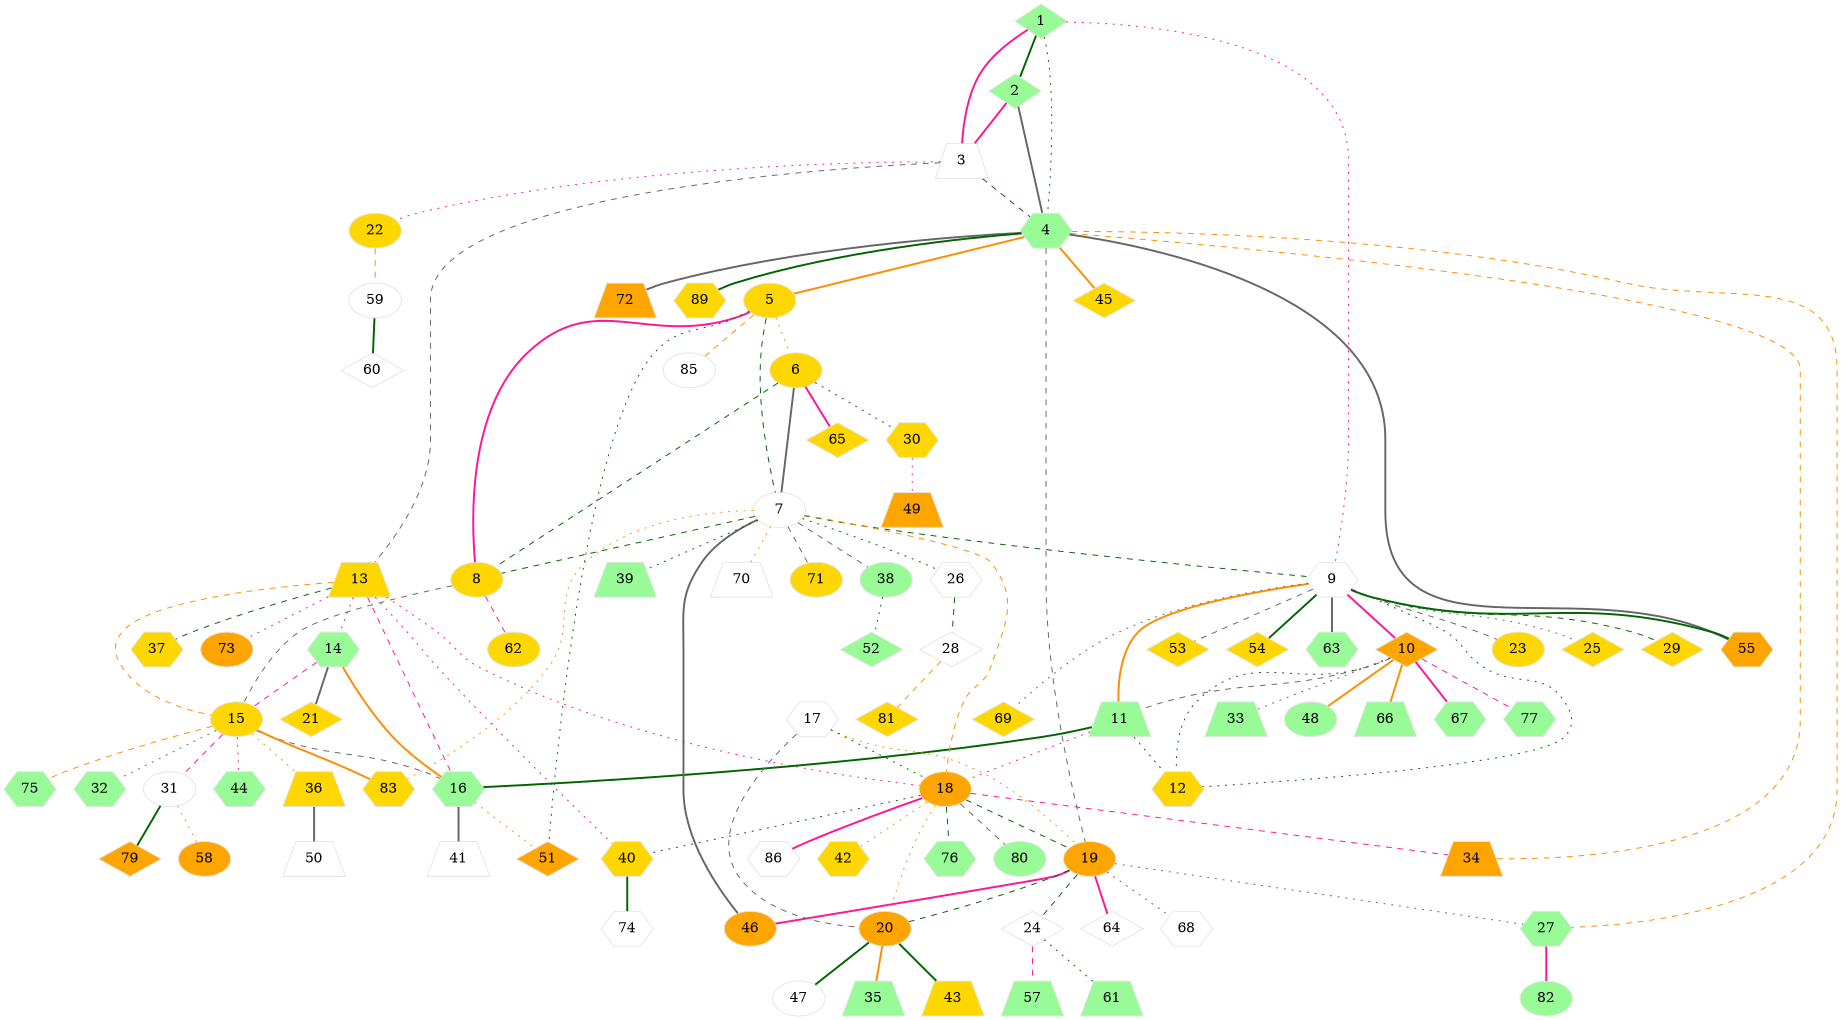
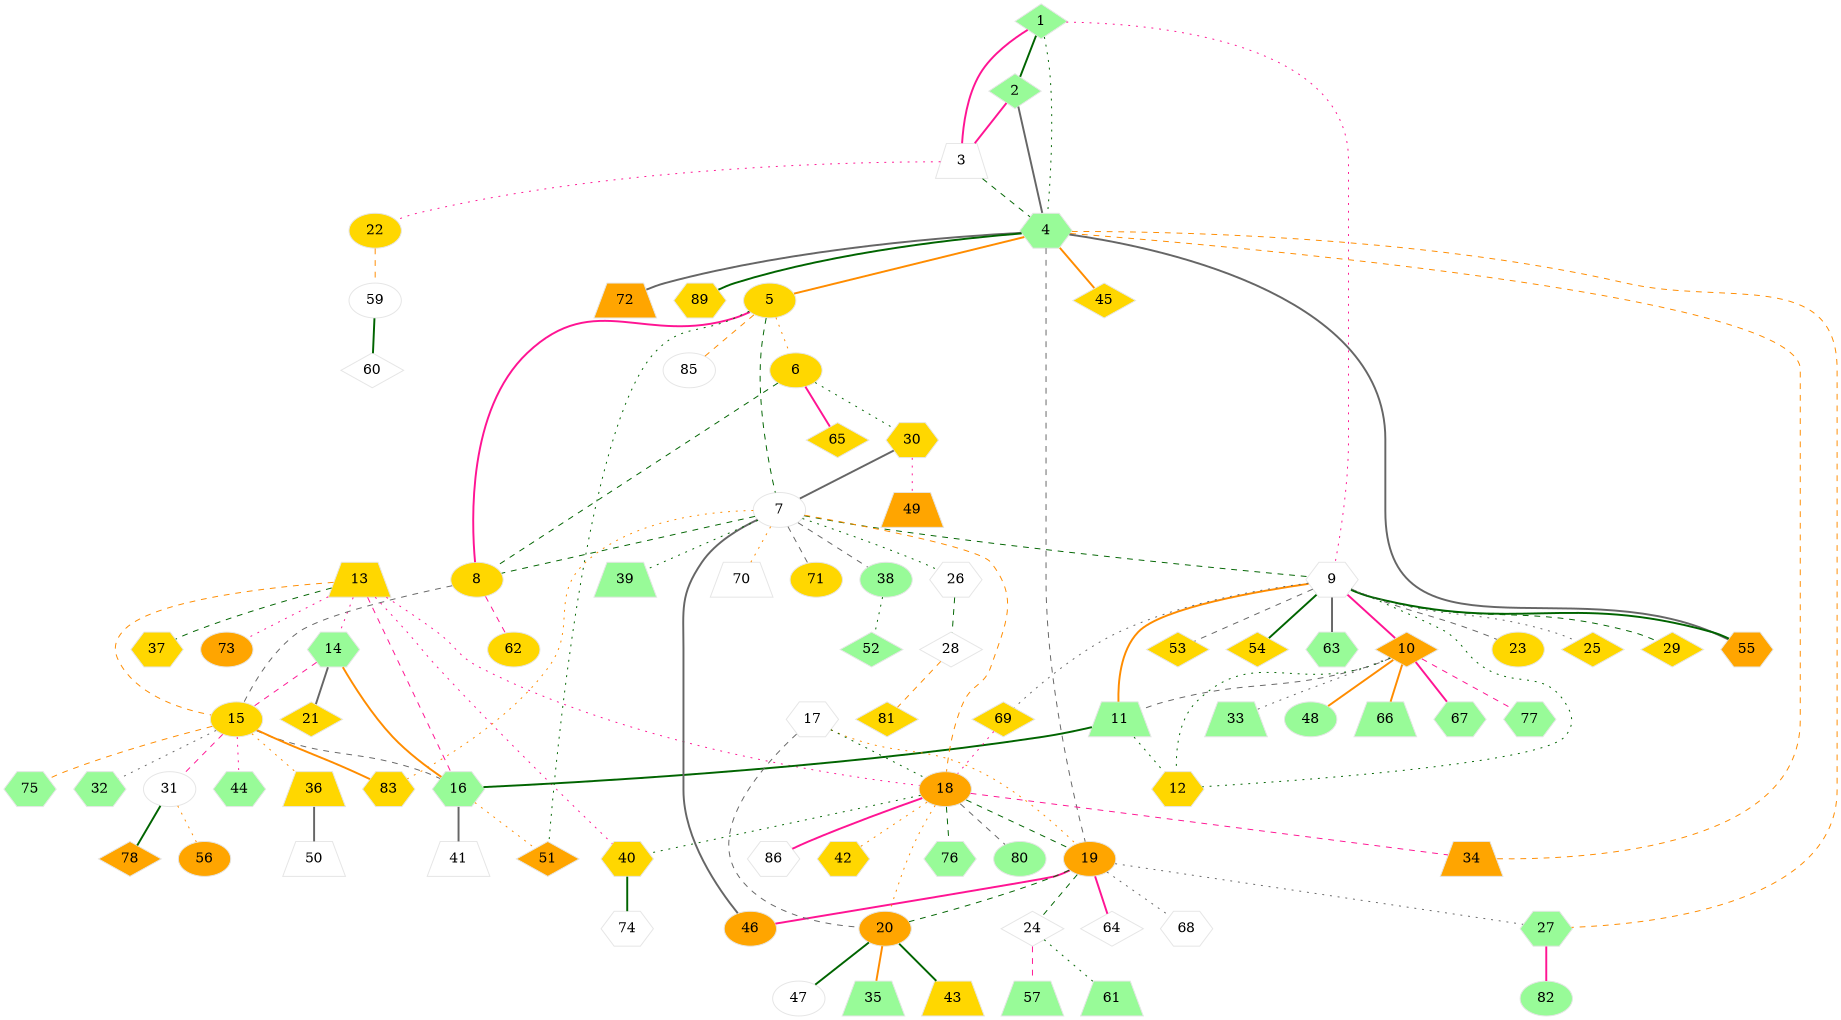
(533, 221) -> none
(788, 440) -> (847, 475)
(1029, 756) -> (976, 753)
(130, 859) -> (130, 859)
(205, 859) -> (205, 859)
